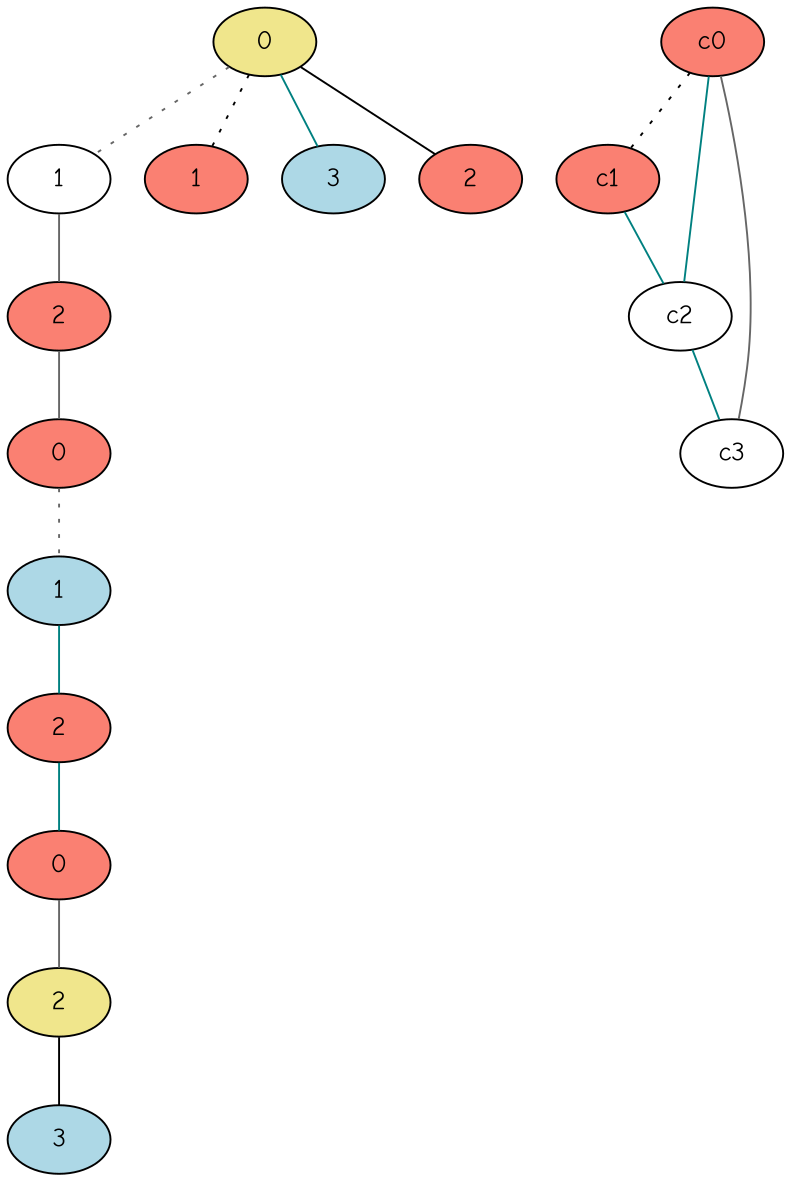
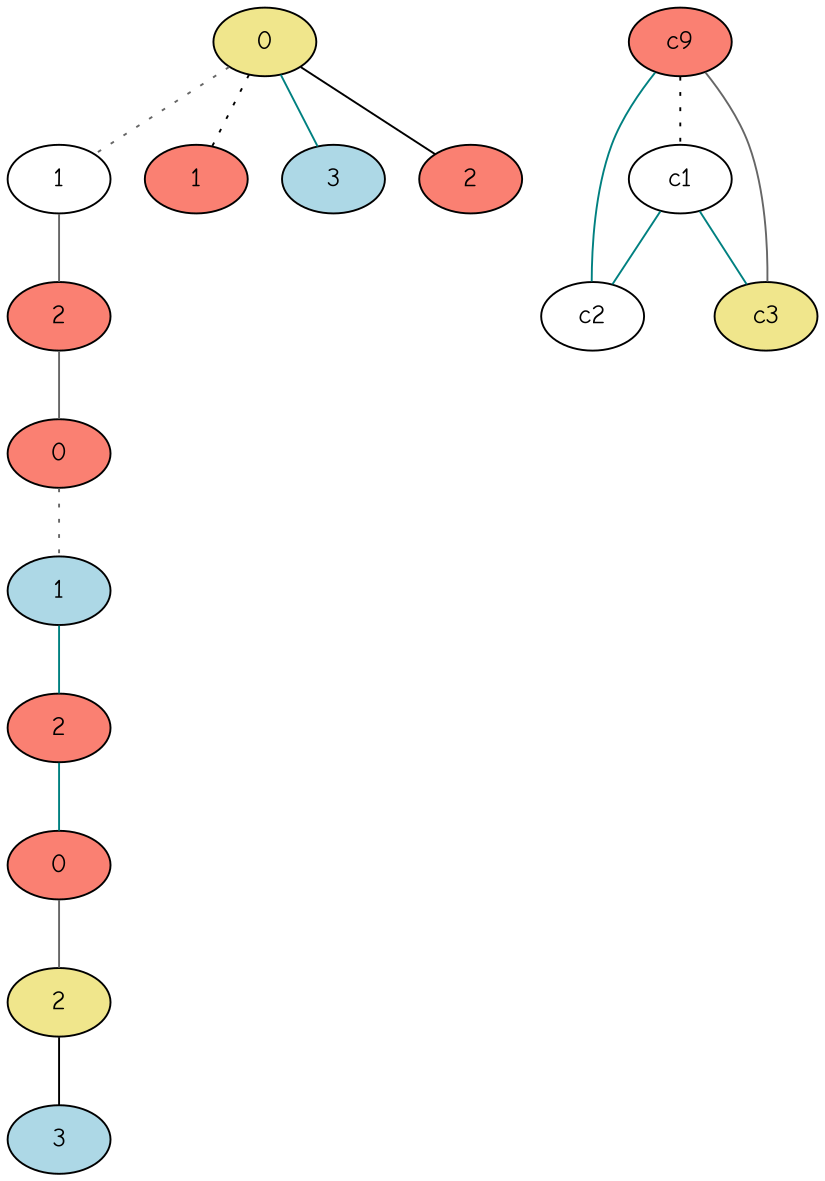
(713, 42) -> (680, 42)
(608, 179) -> (680, 179)
(706, 385) -> (723, 248)
(732, 454) -> (766, 316)
